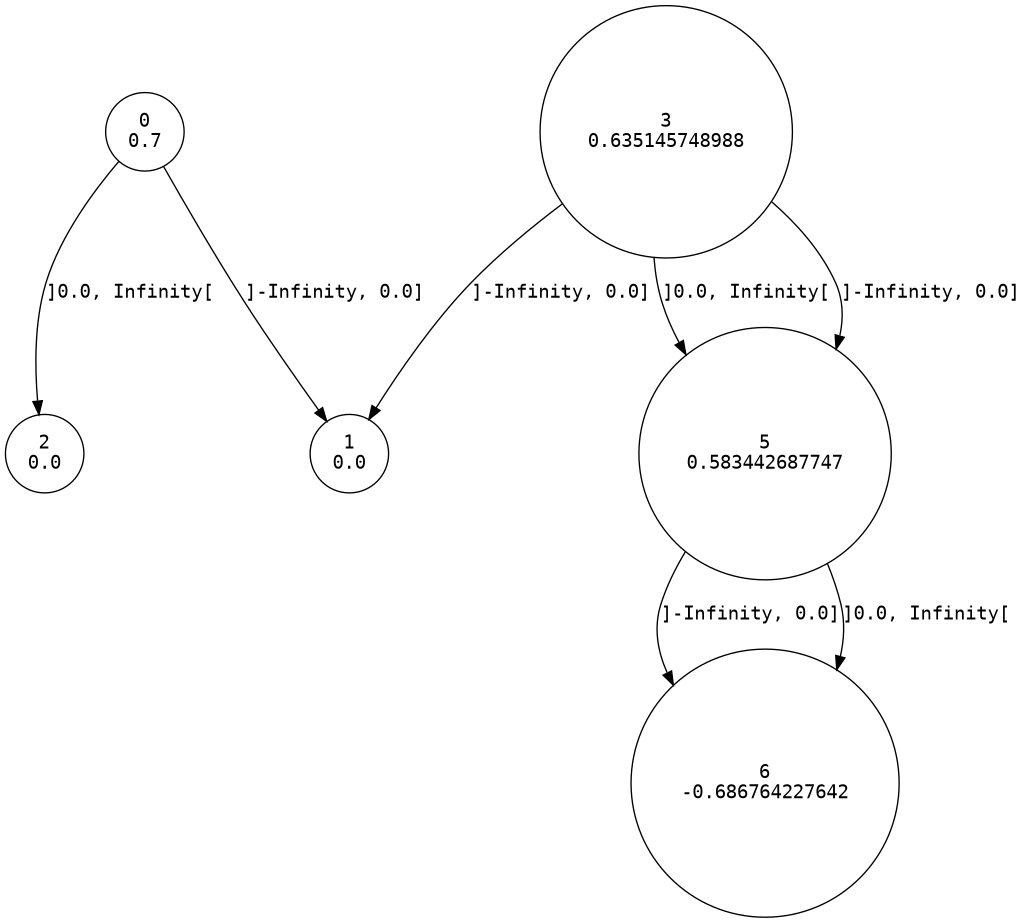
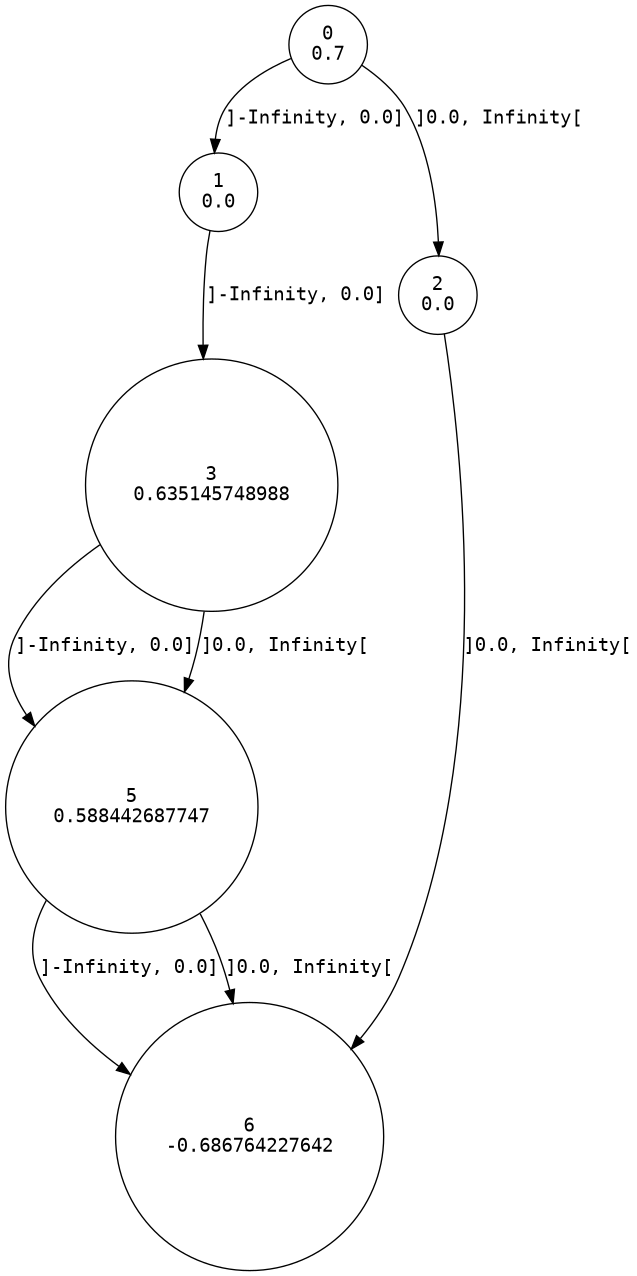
(459, 296) -> (204, 288)
(765, 454) -> (132, 807)
none -> (461, 695)
